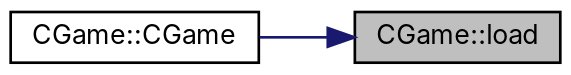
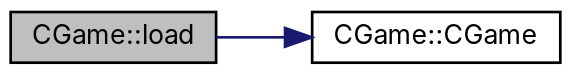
(294, 37) -> (251, 37)
